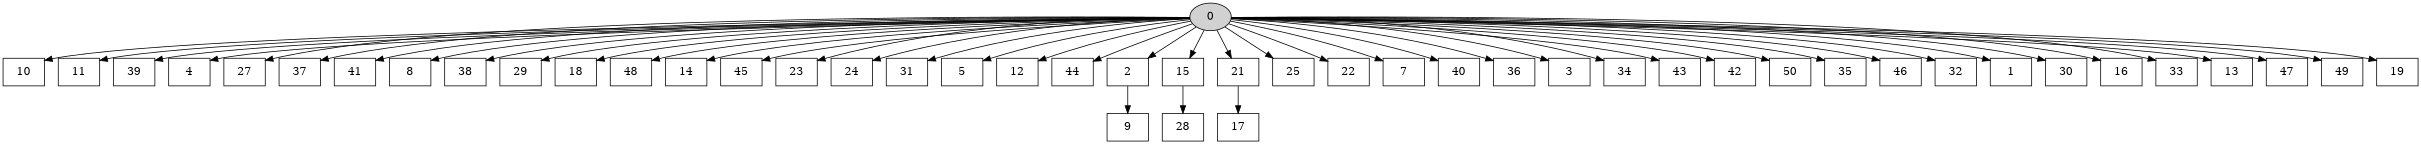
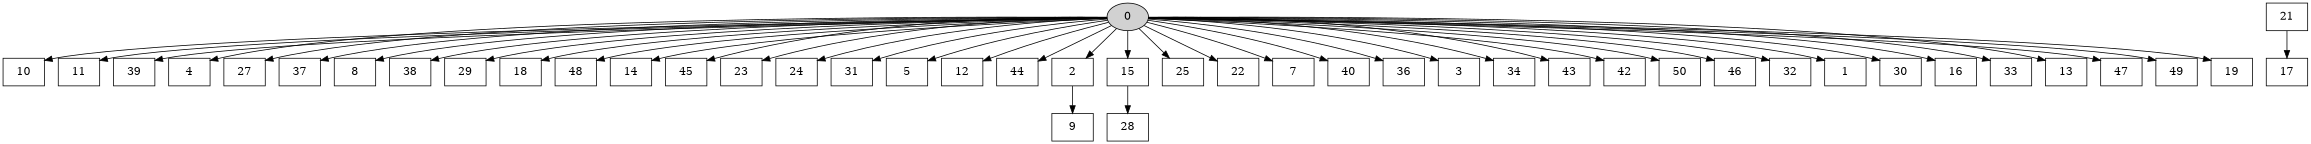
(1222, 41) -> none
(355, 72) -> none
(1845, 72) -> none
